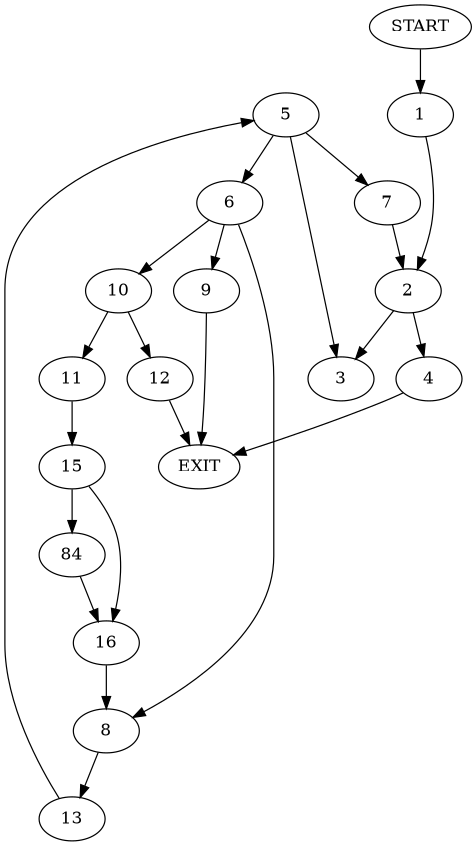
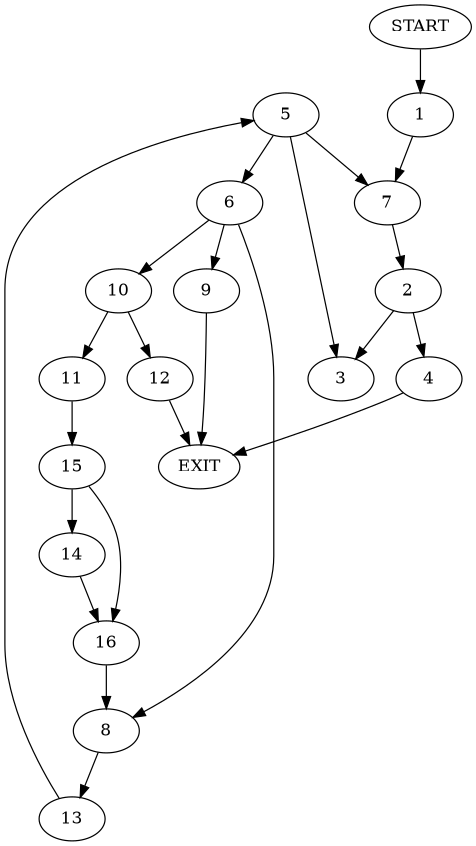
(433, 198) -> (406, 153)
(72, 555) -> (72, 555)
